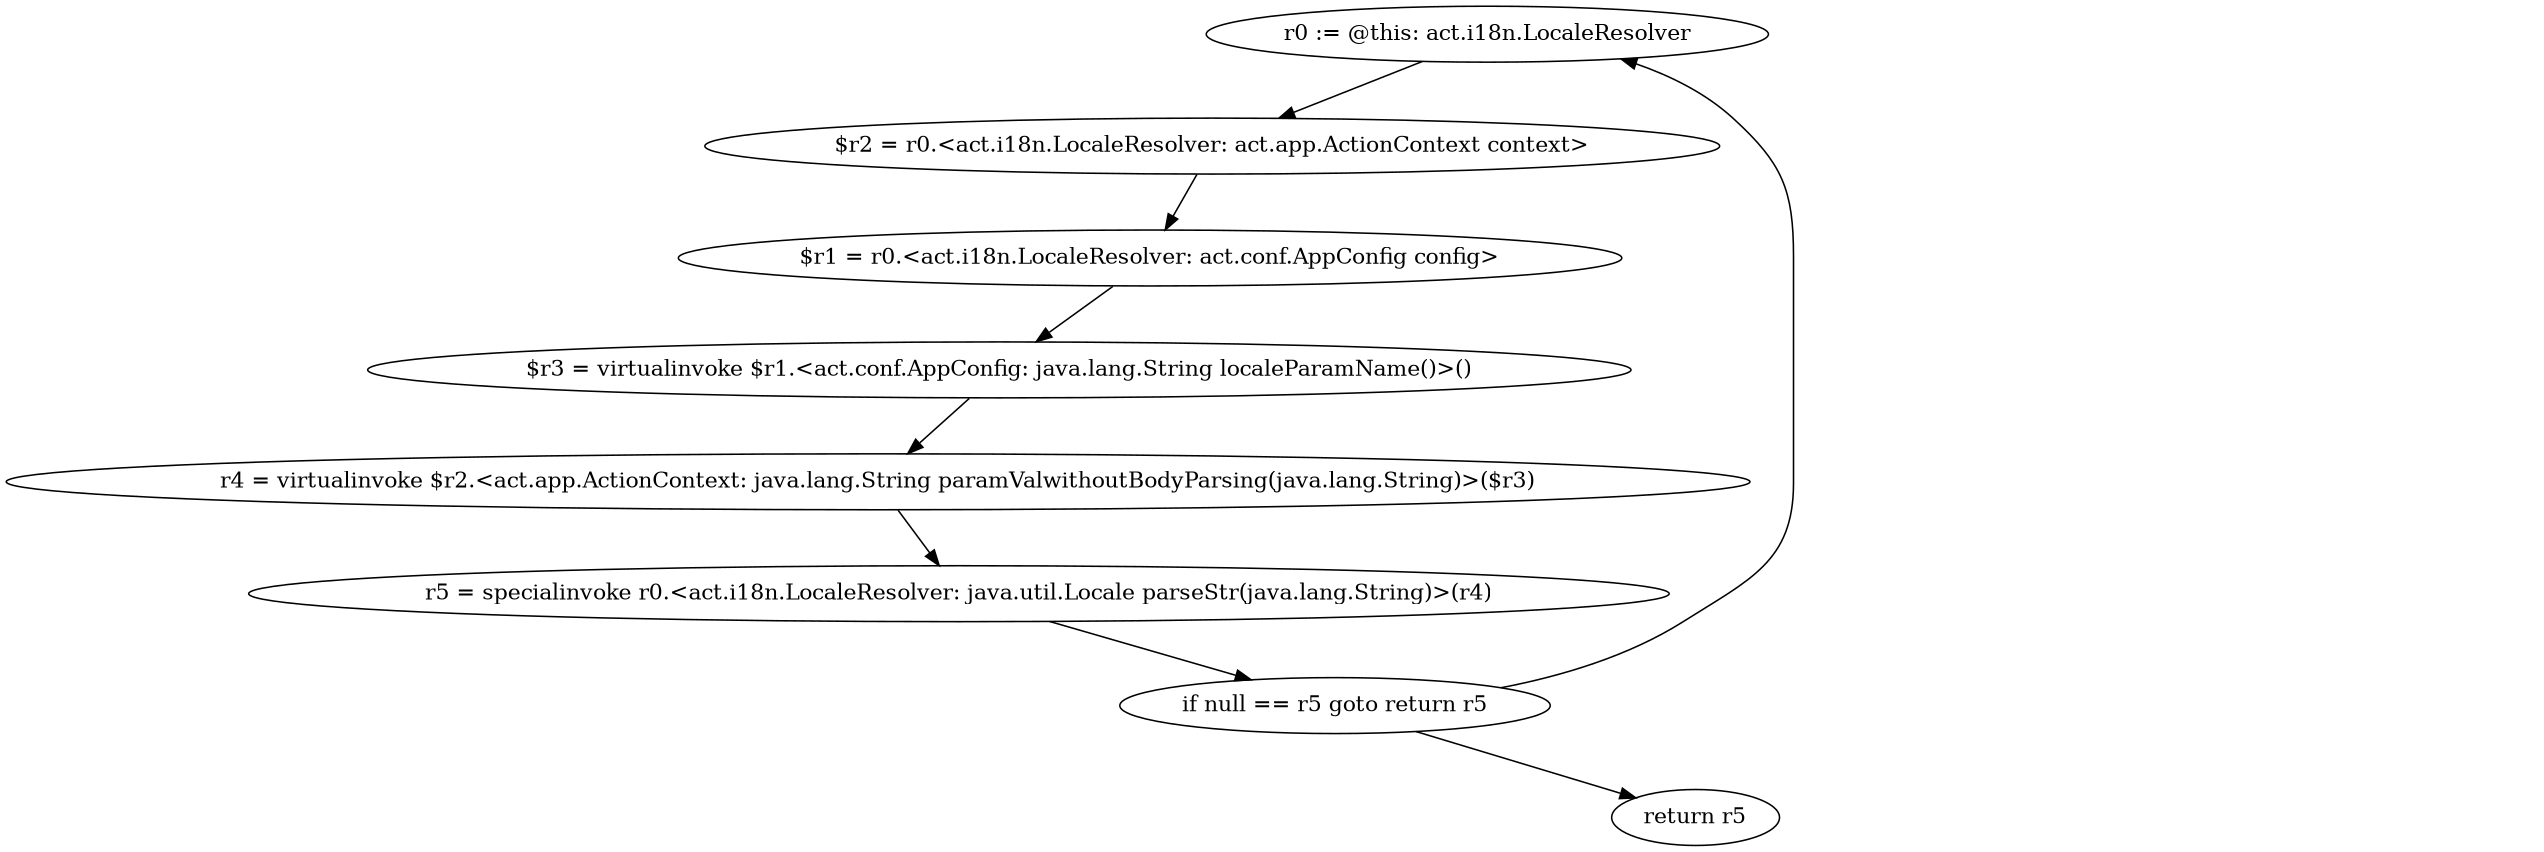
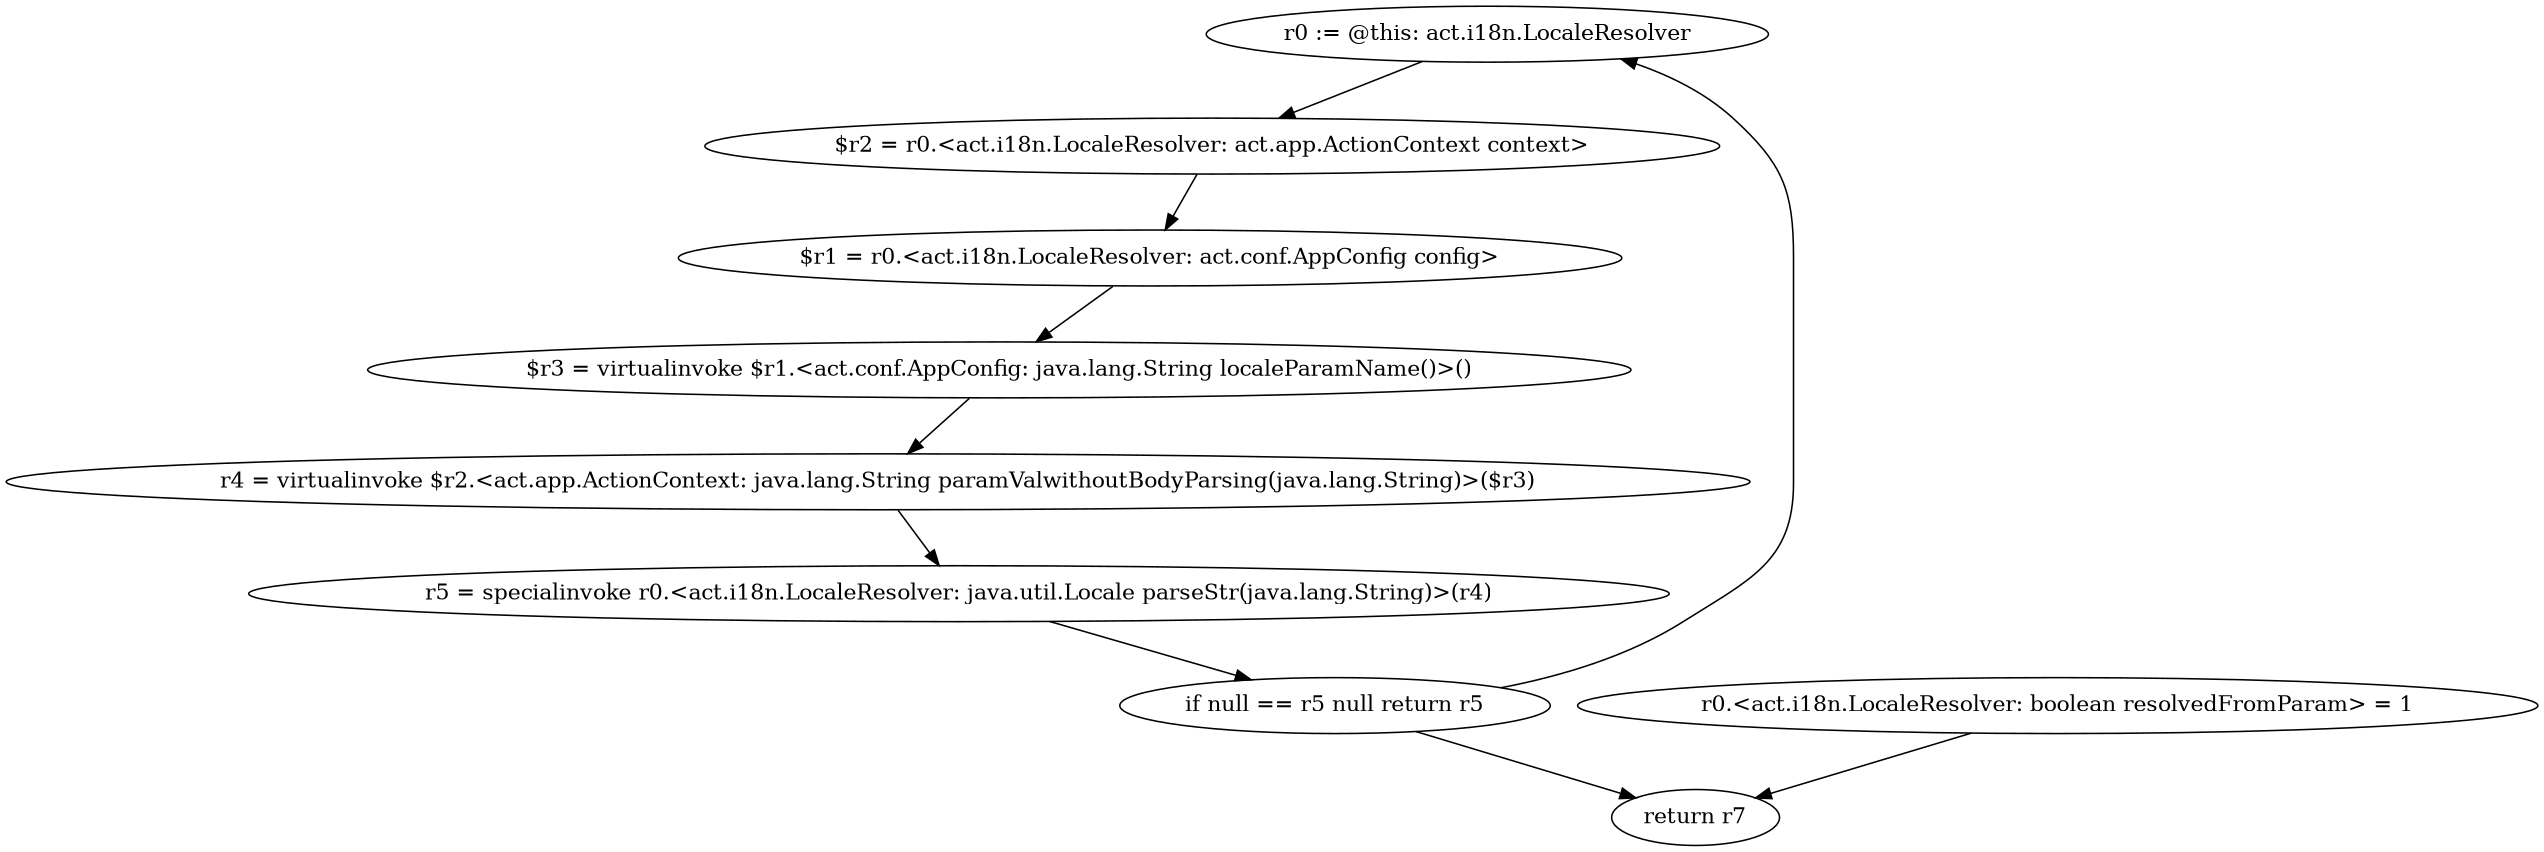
(1335, 706) -> (1335, 706)
none -> (2058, 706)
(1696, 817) -> (1696, 817)
